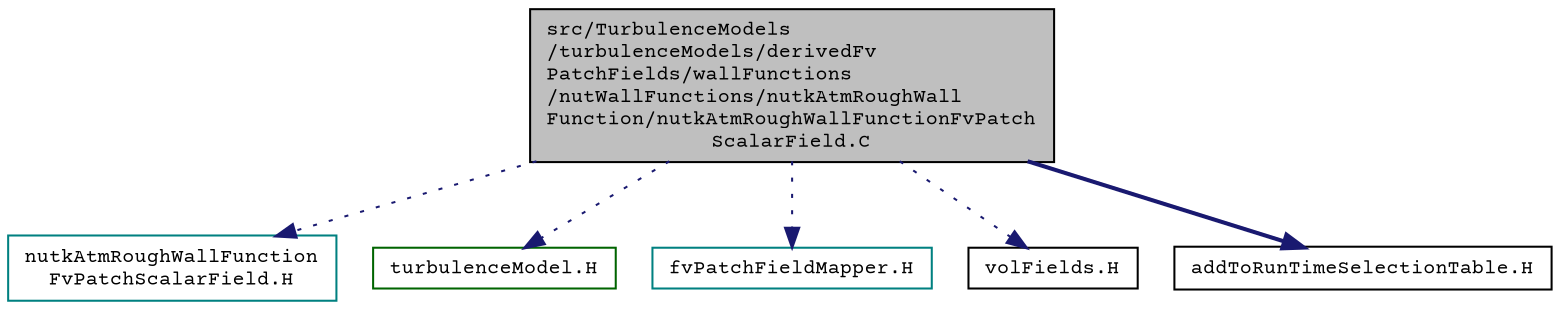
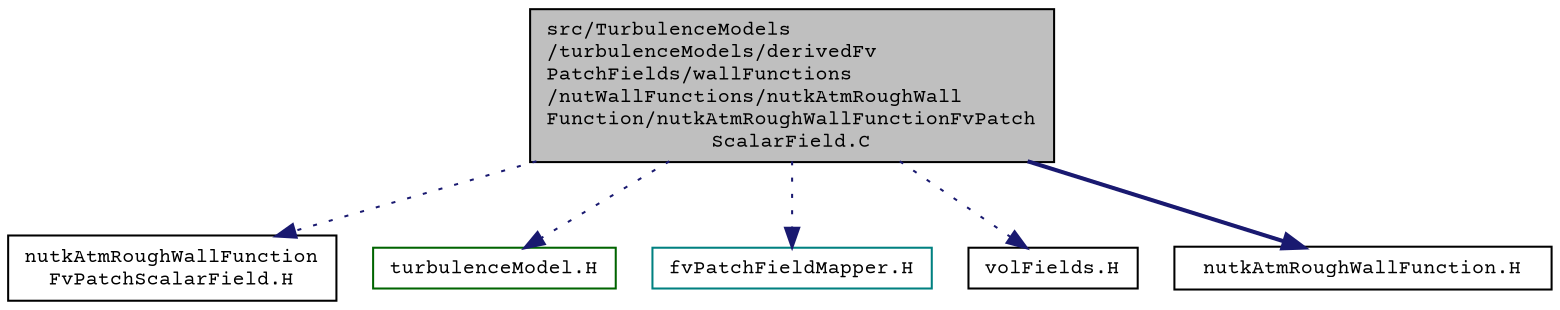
(172, 268) -> (172, 268)
(1363, 268) -> (1363, 268)
